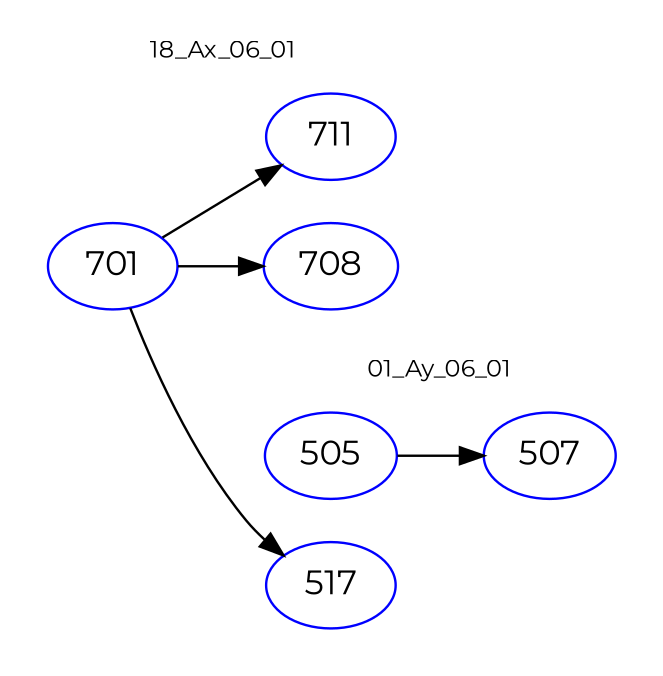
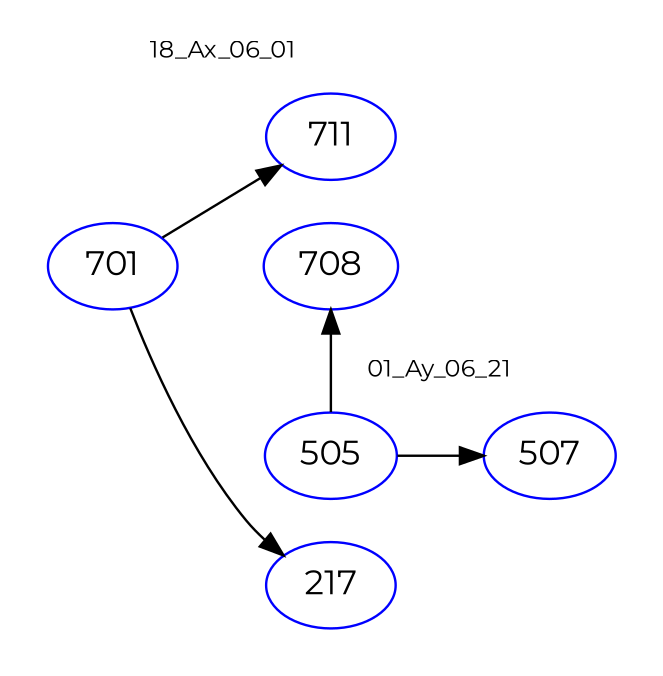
(208, 266) -> (331, 373)
(440, 371) -> (440, 371)
(331, 585) -> (331, 585)
